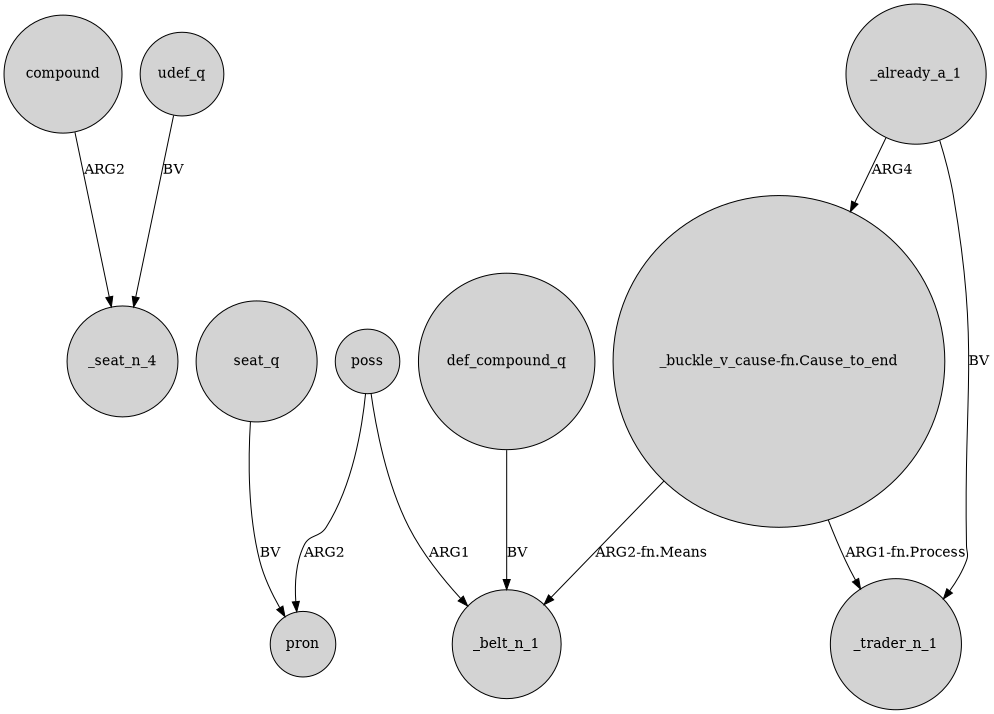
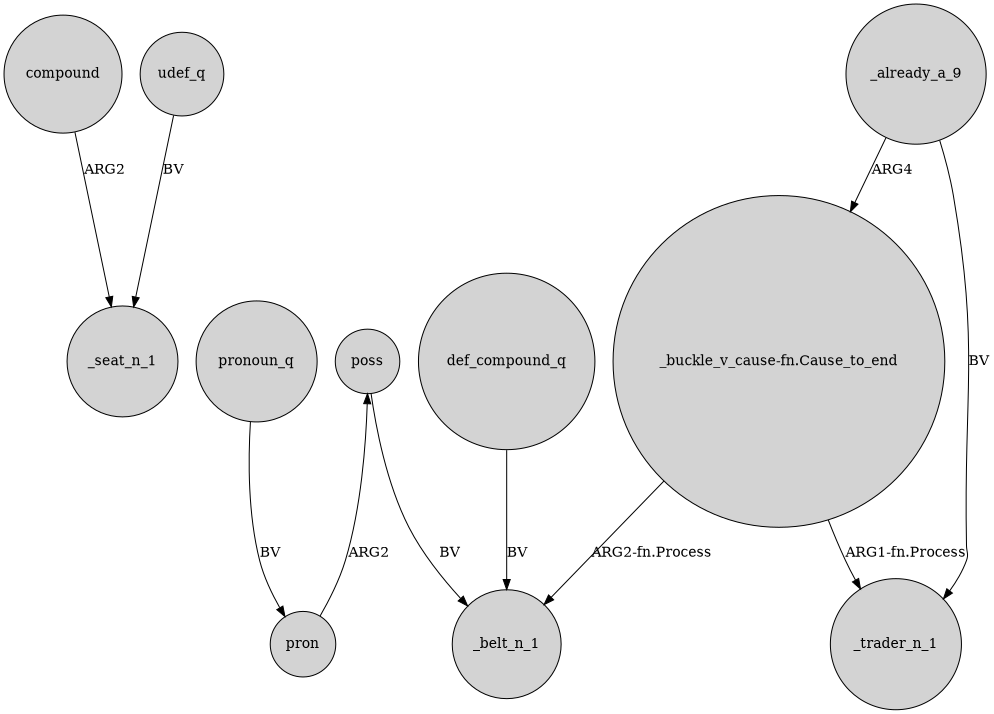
(916, 74) -> (916, 74)
(123, 361) -> (123, 361)
(257, 361) -> (257, 361)
(339, 503) -> (356, 513)
(450, 553) -> (450, 553)
(652, 553) -> (652, 553)
